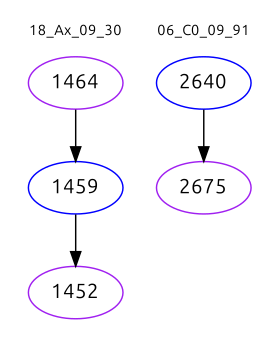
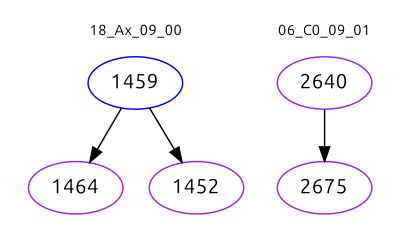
(76, 31) -> (136, 31)
(204, 31) -> (325, 31)
(204, 83) -> (325, 83)
(76, 128) -> (109, 129)
